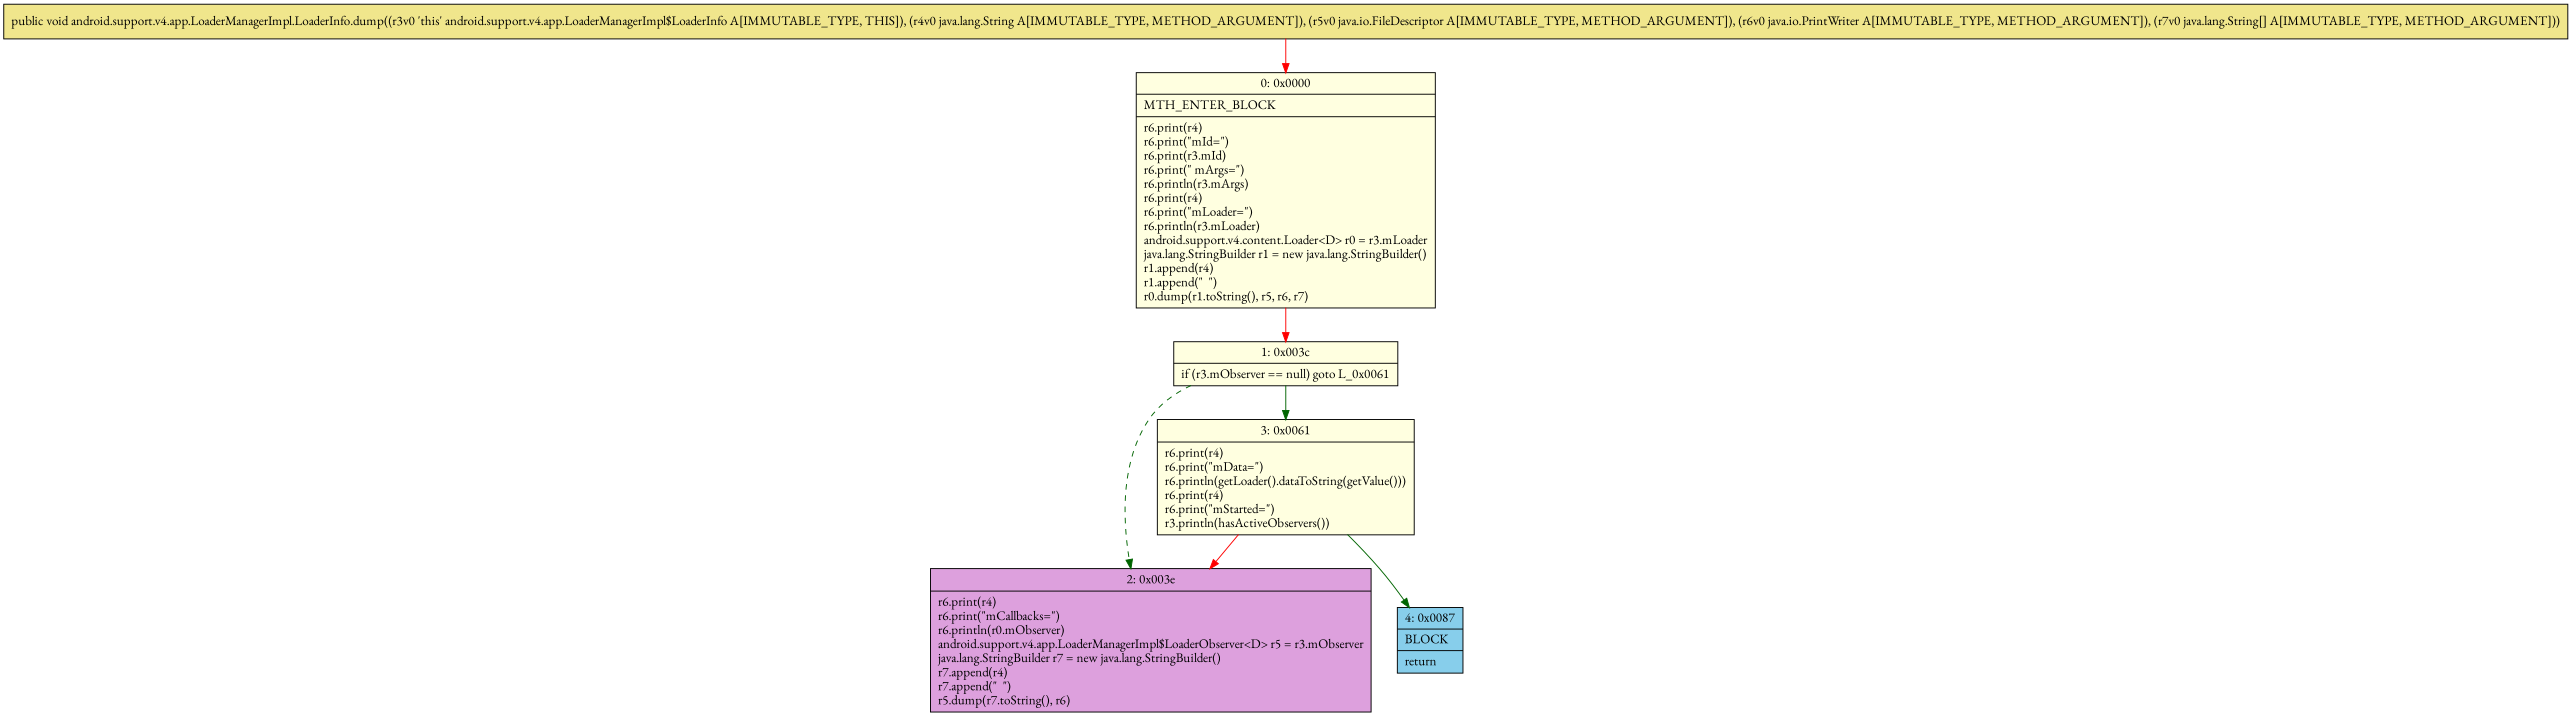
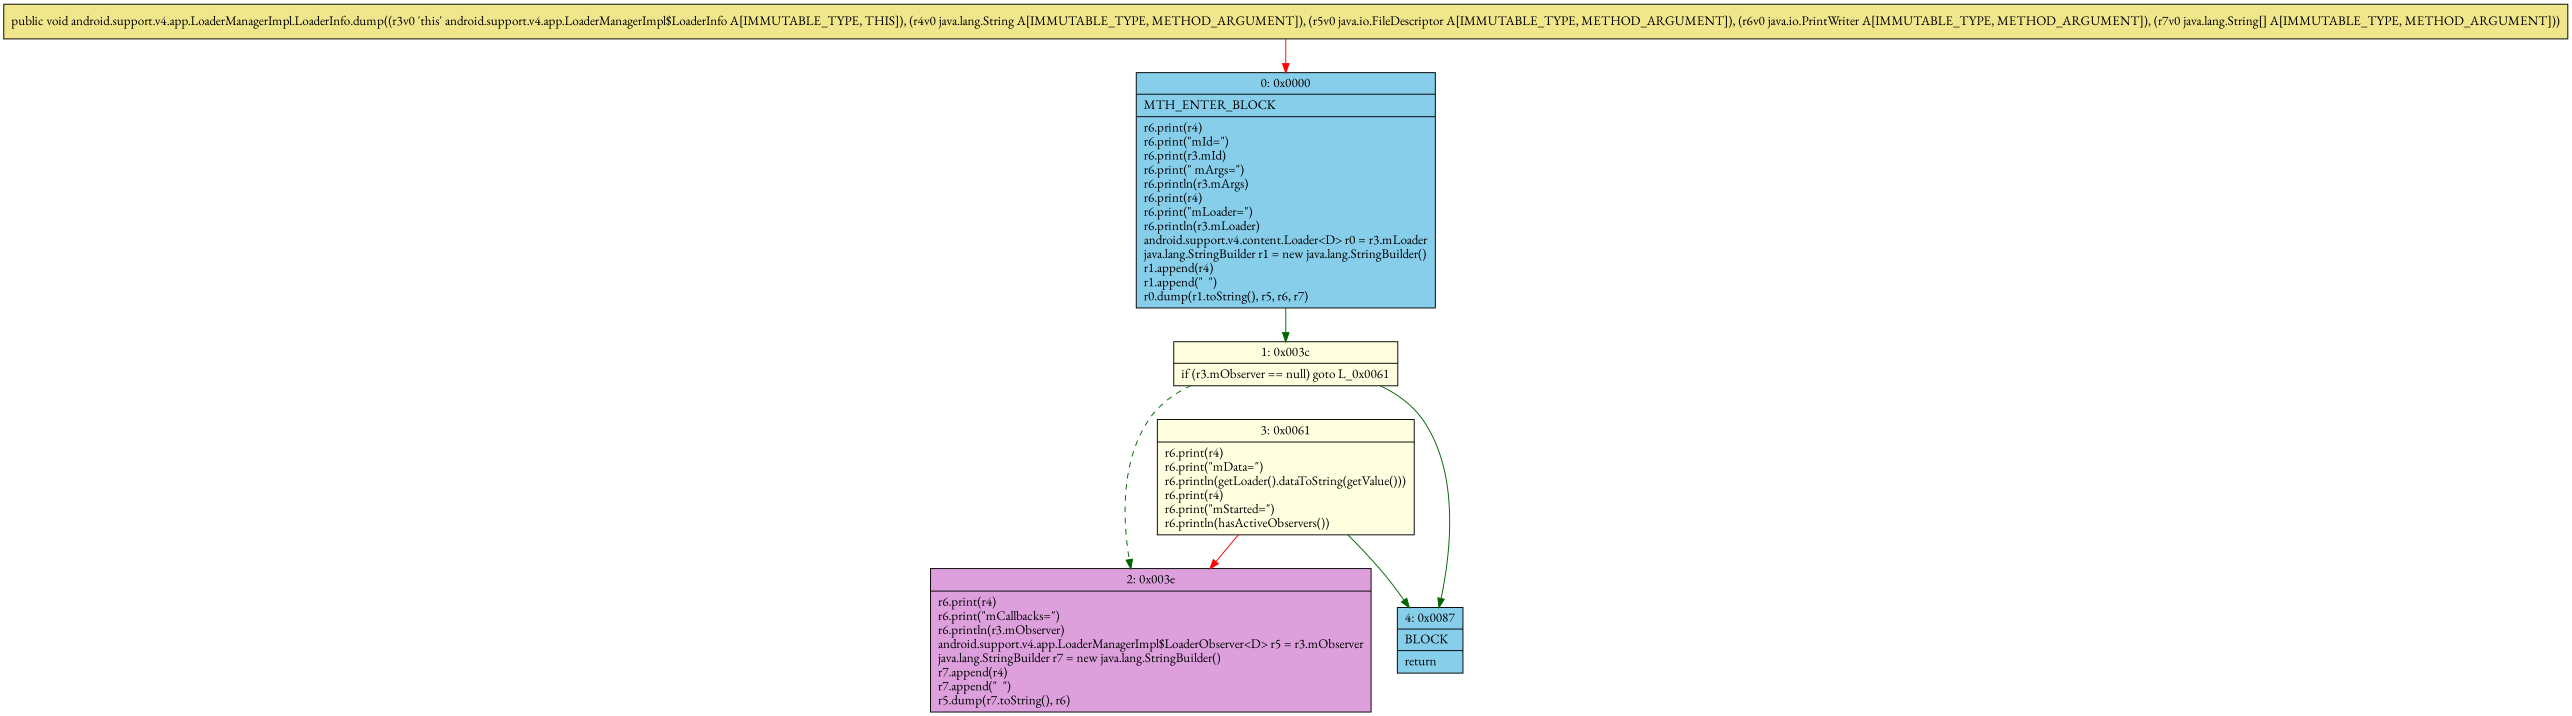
(1286, 190) -> (1286, 190)
(1286, 320) -> (1286, 320)
(1286, 398) -> (1446, 479)
(1247, 523) -> (1247, 523)
(1002, 630) -> (1002, 630)
